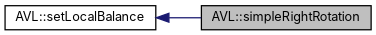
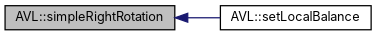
(185, 18) -> (204, 18)
